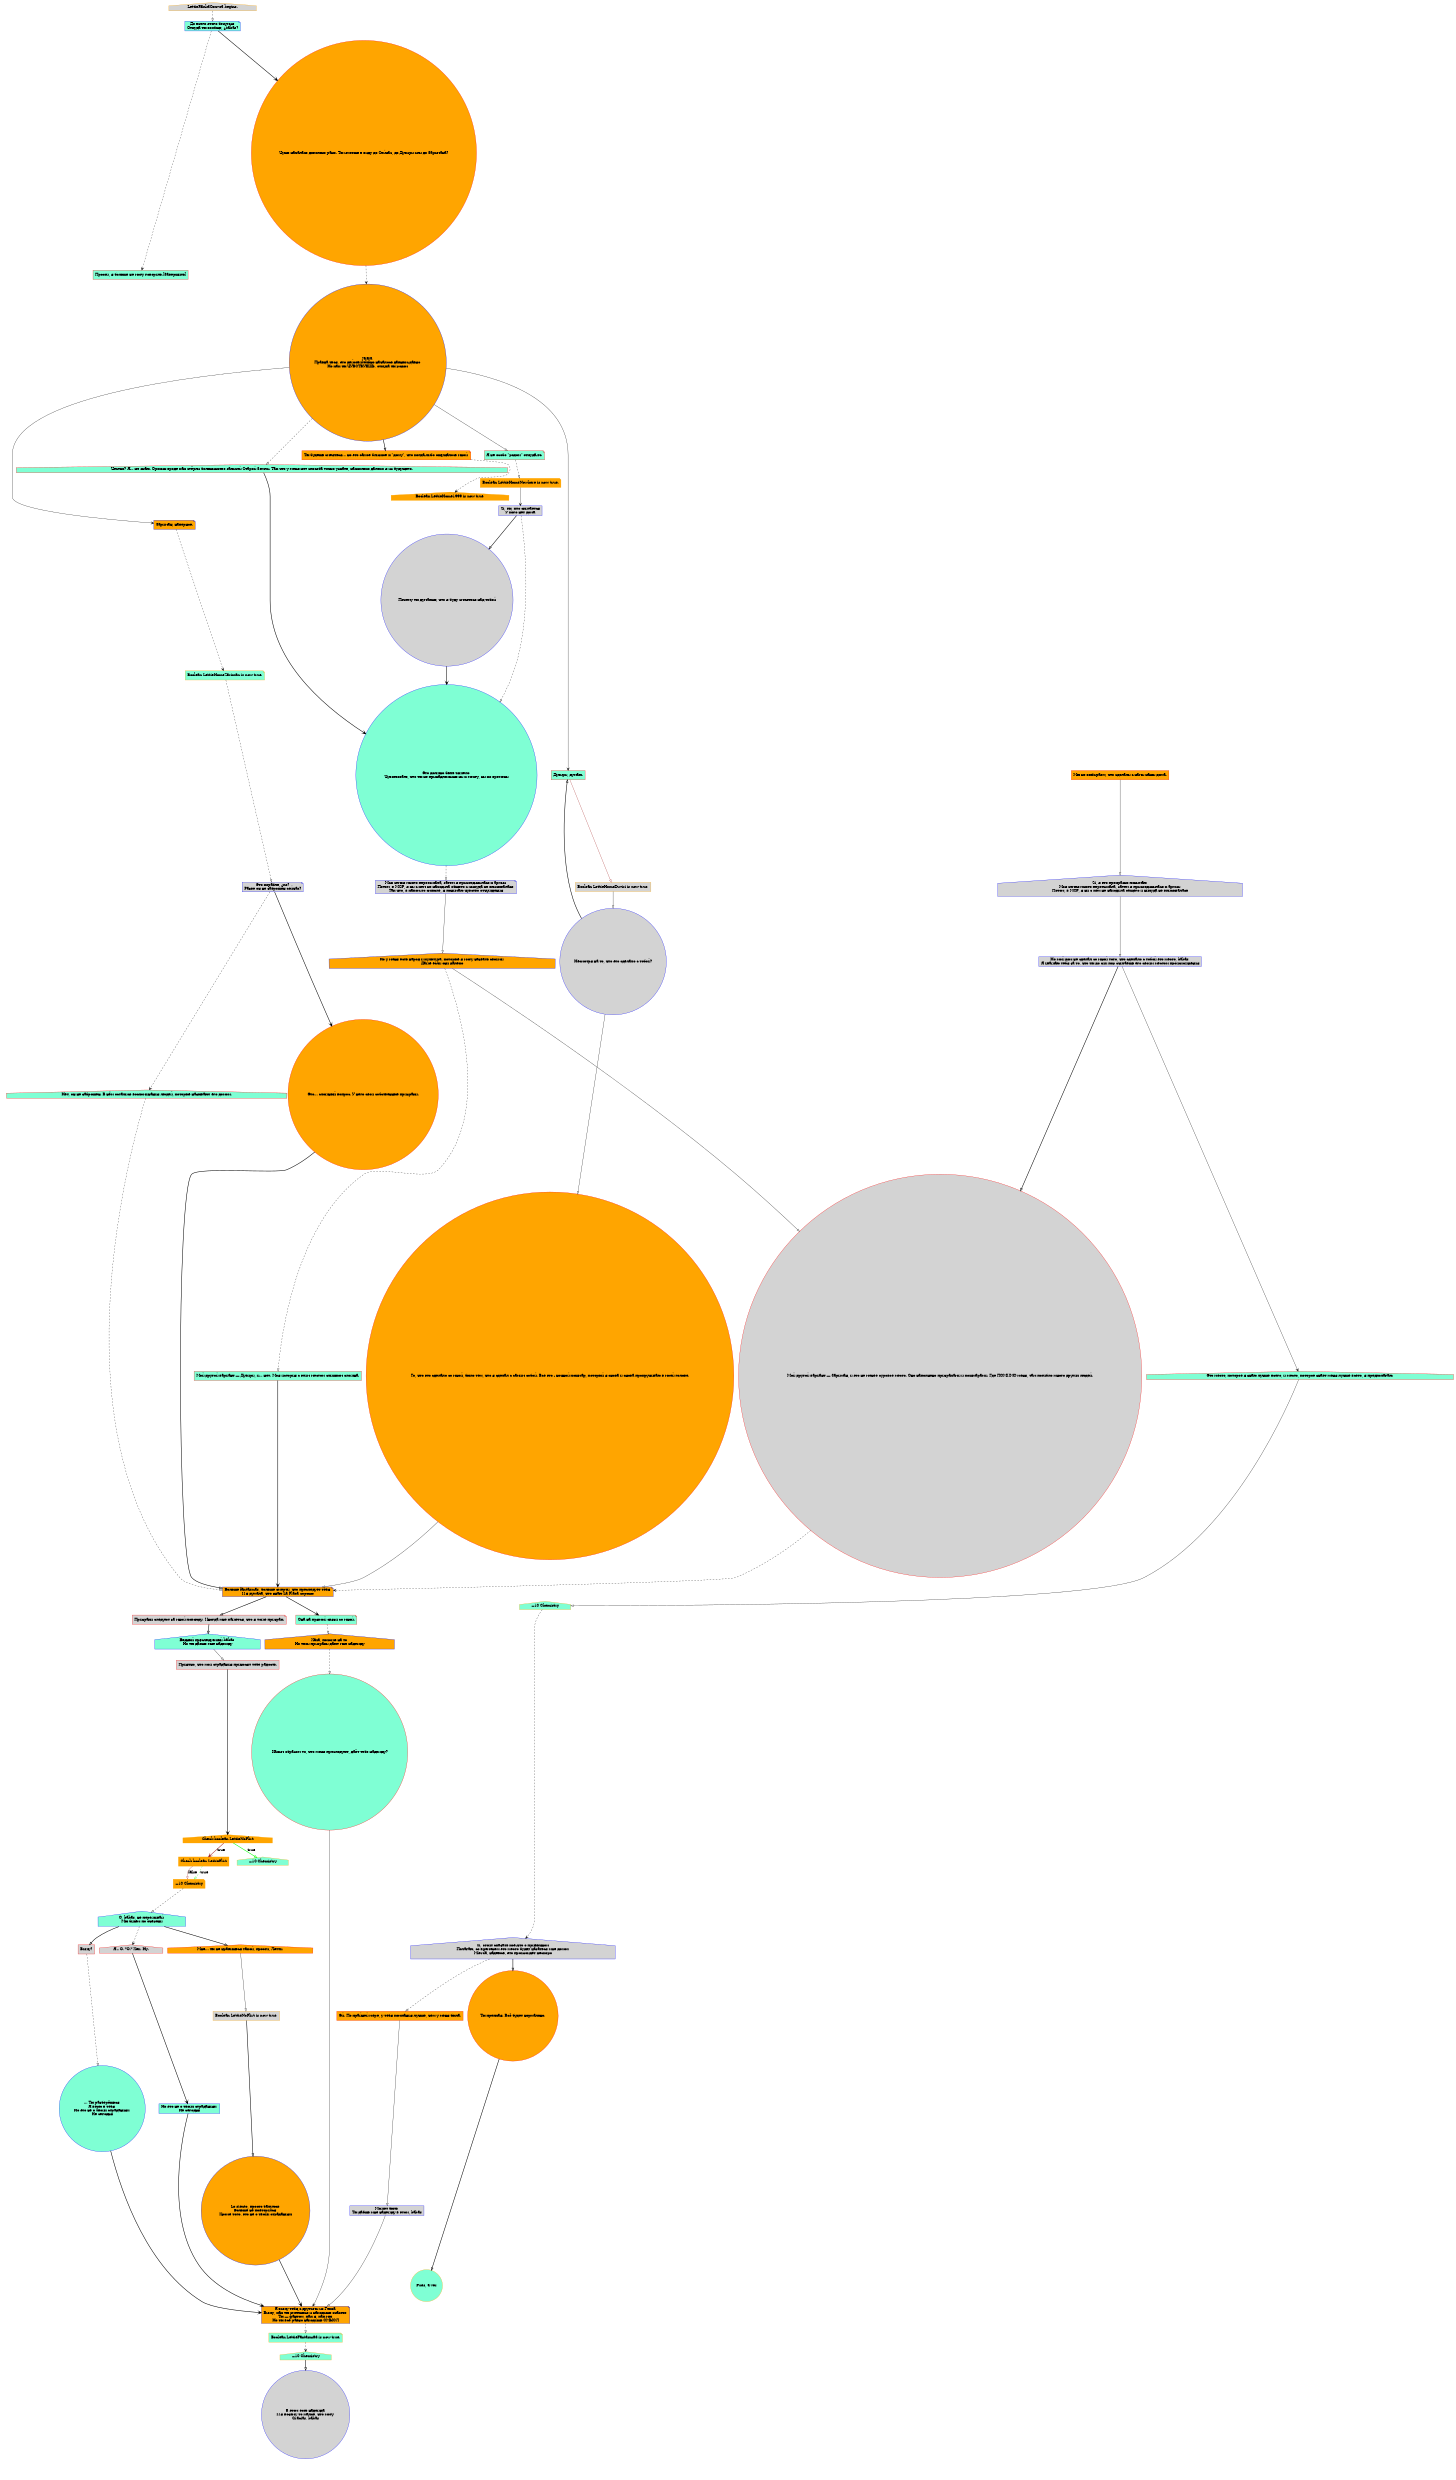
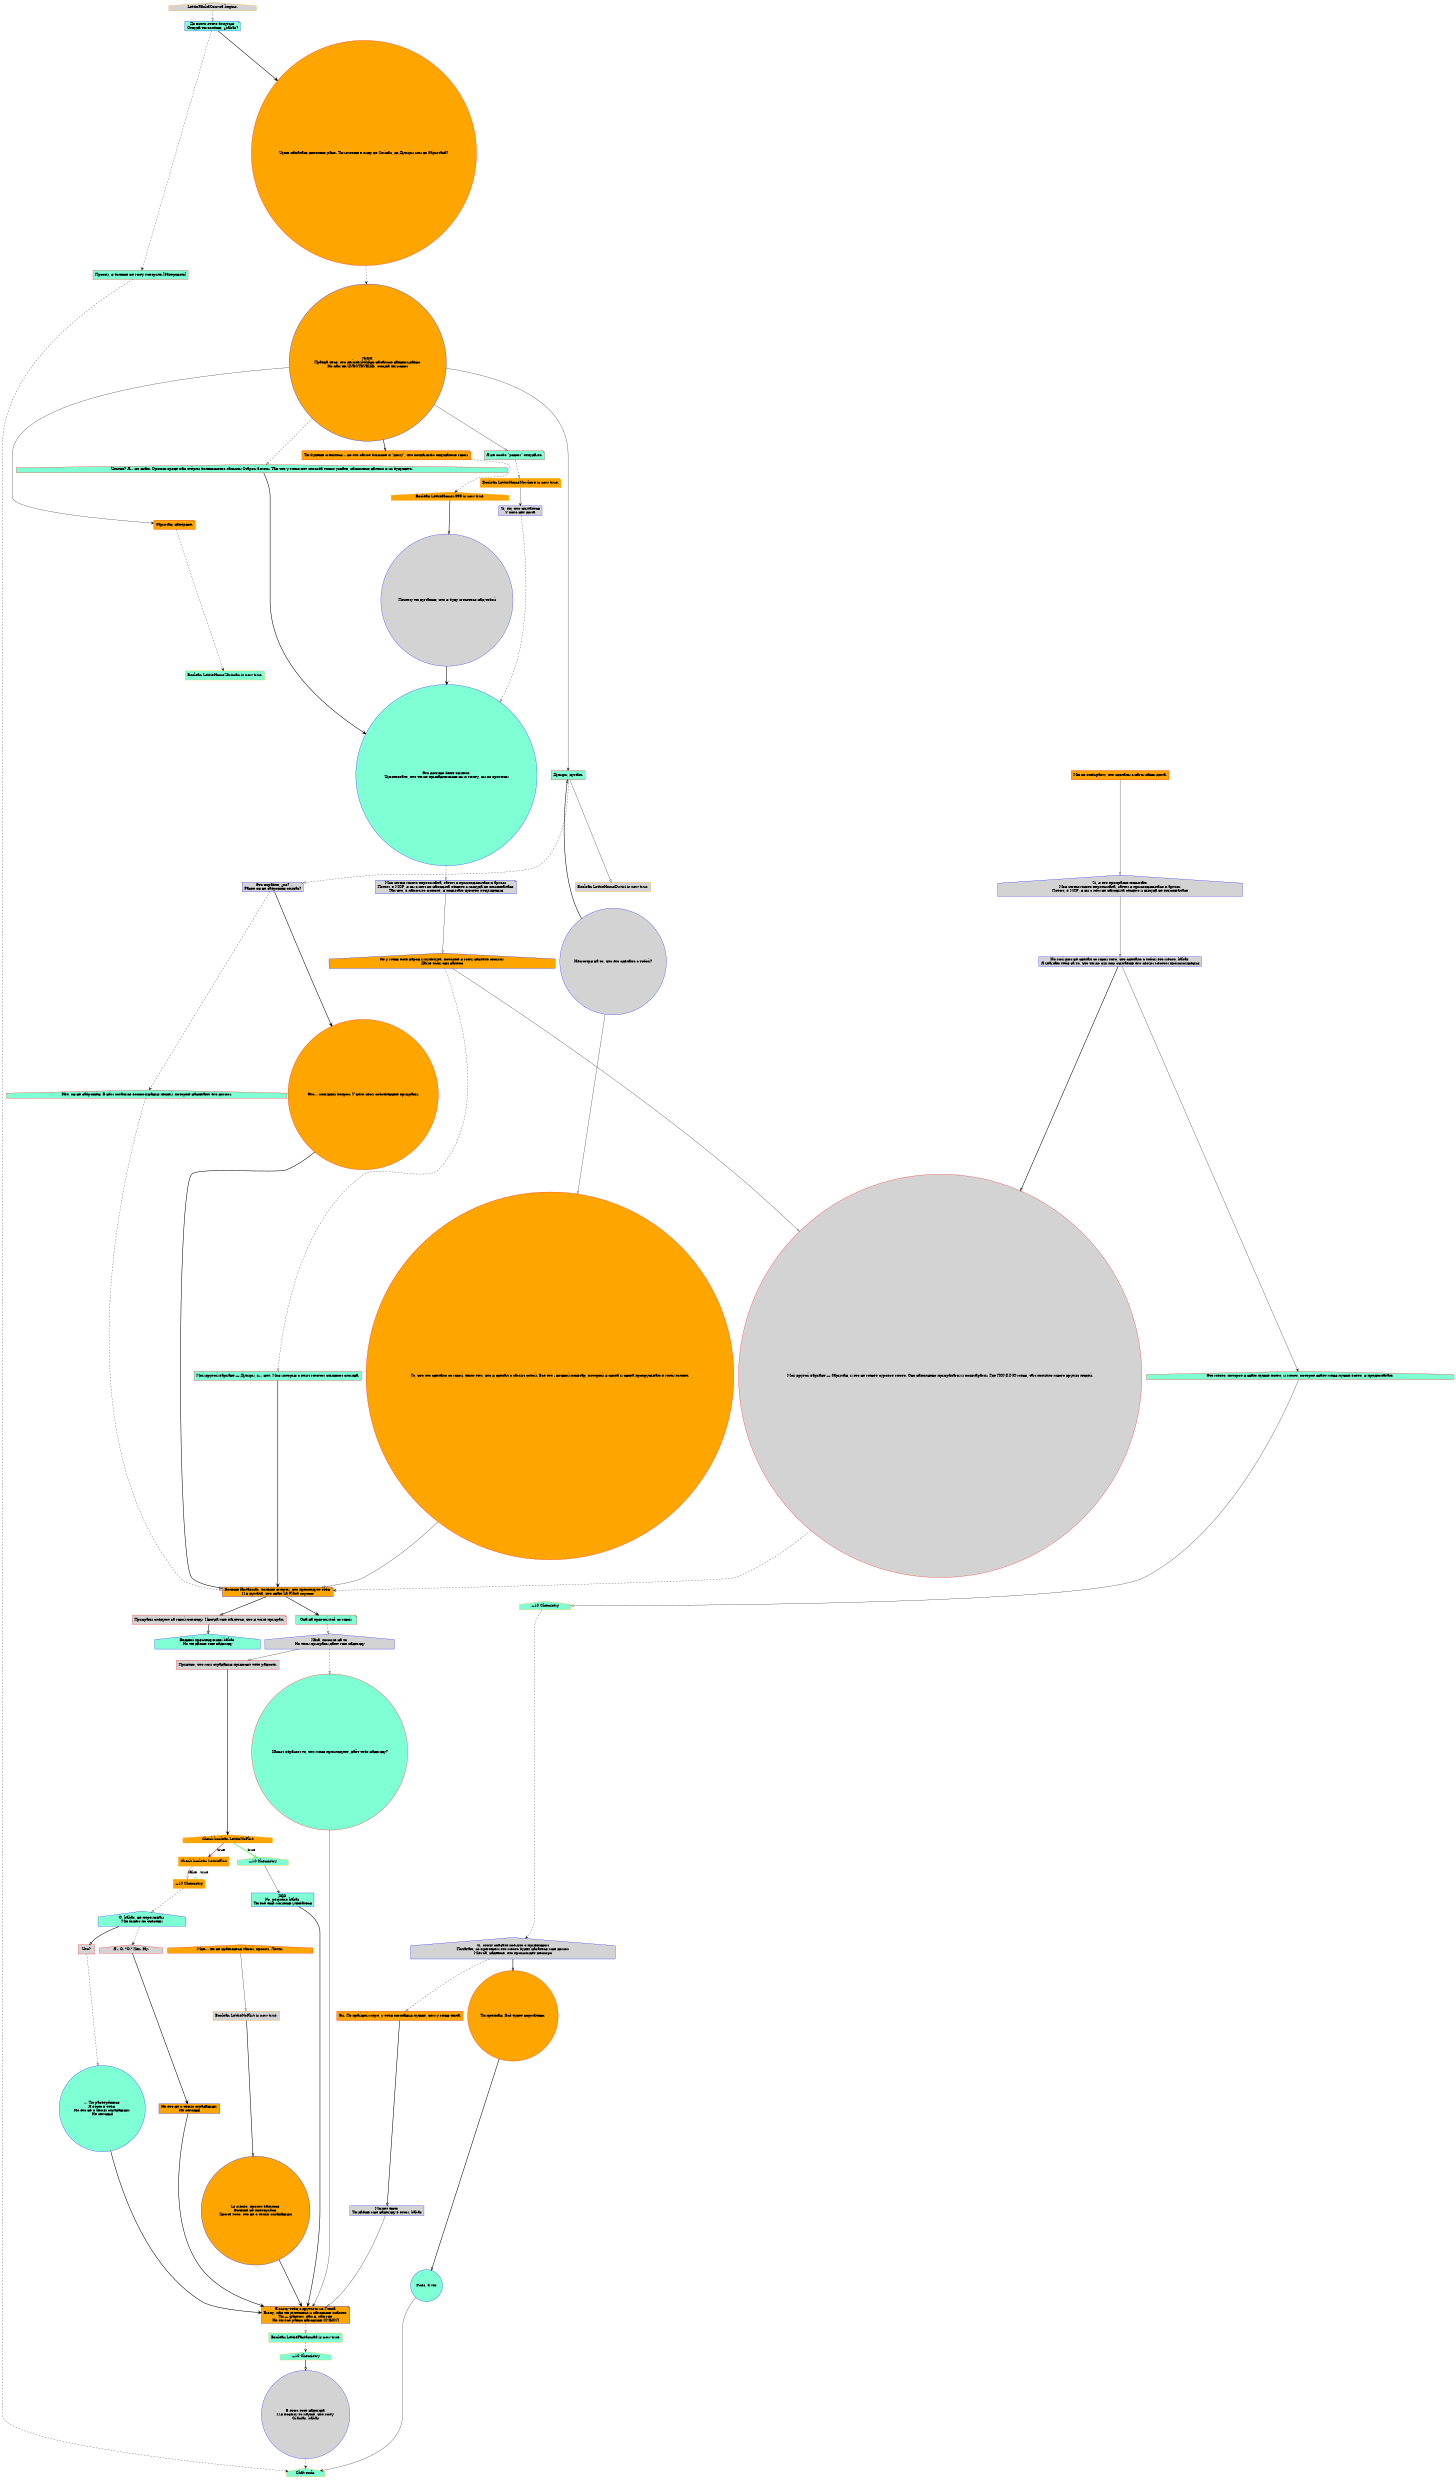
(175, 525) -> (175, 525)
(504, 531) -> (449, 516)
(248, 780) -> (470, 874)
(590, 830) -> (590, 830)
(613, 899) -> none
(326, 1620) -> (326, 1620)
(330, 1642) -> (330, 1642)
(218, 1654) -> (275, 1654)
none -> (283, 1900)
(195, 1936) -> none
(86, 1949) -> (86, 1949)
(189, 2109) -> (189, 2109)
(394, 2112) -> (394, 2112)
(427, 2286) -> (427, 2286)
none -> (306, 2473)
